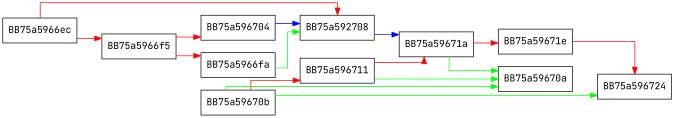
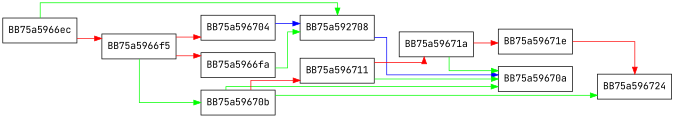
(184, 3) -> (184, 3)
(383, 35) -> (414, 75)
none -> (145, 103)
